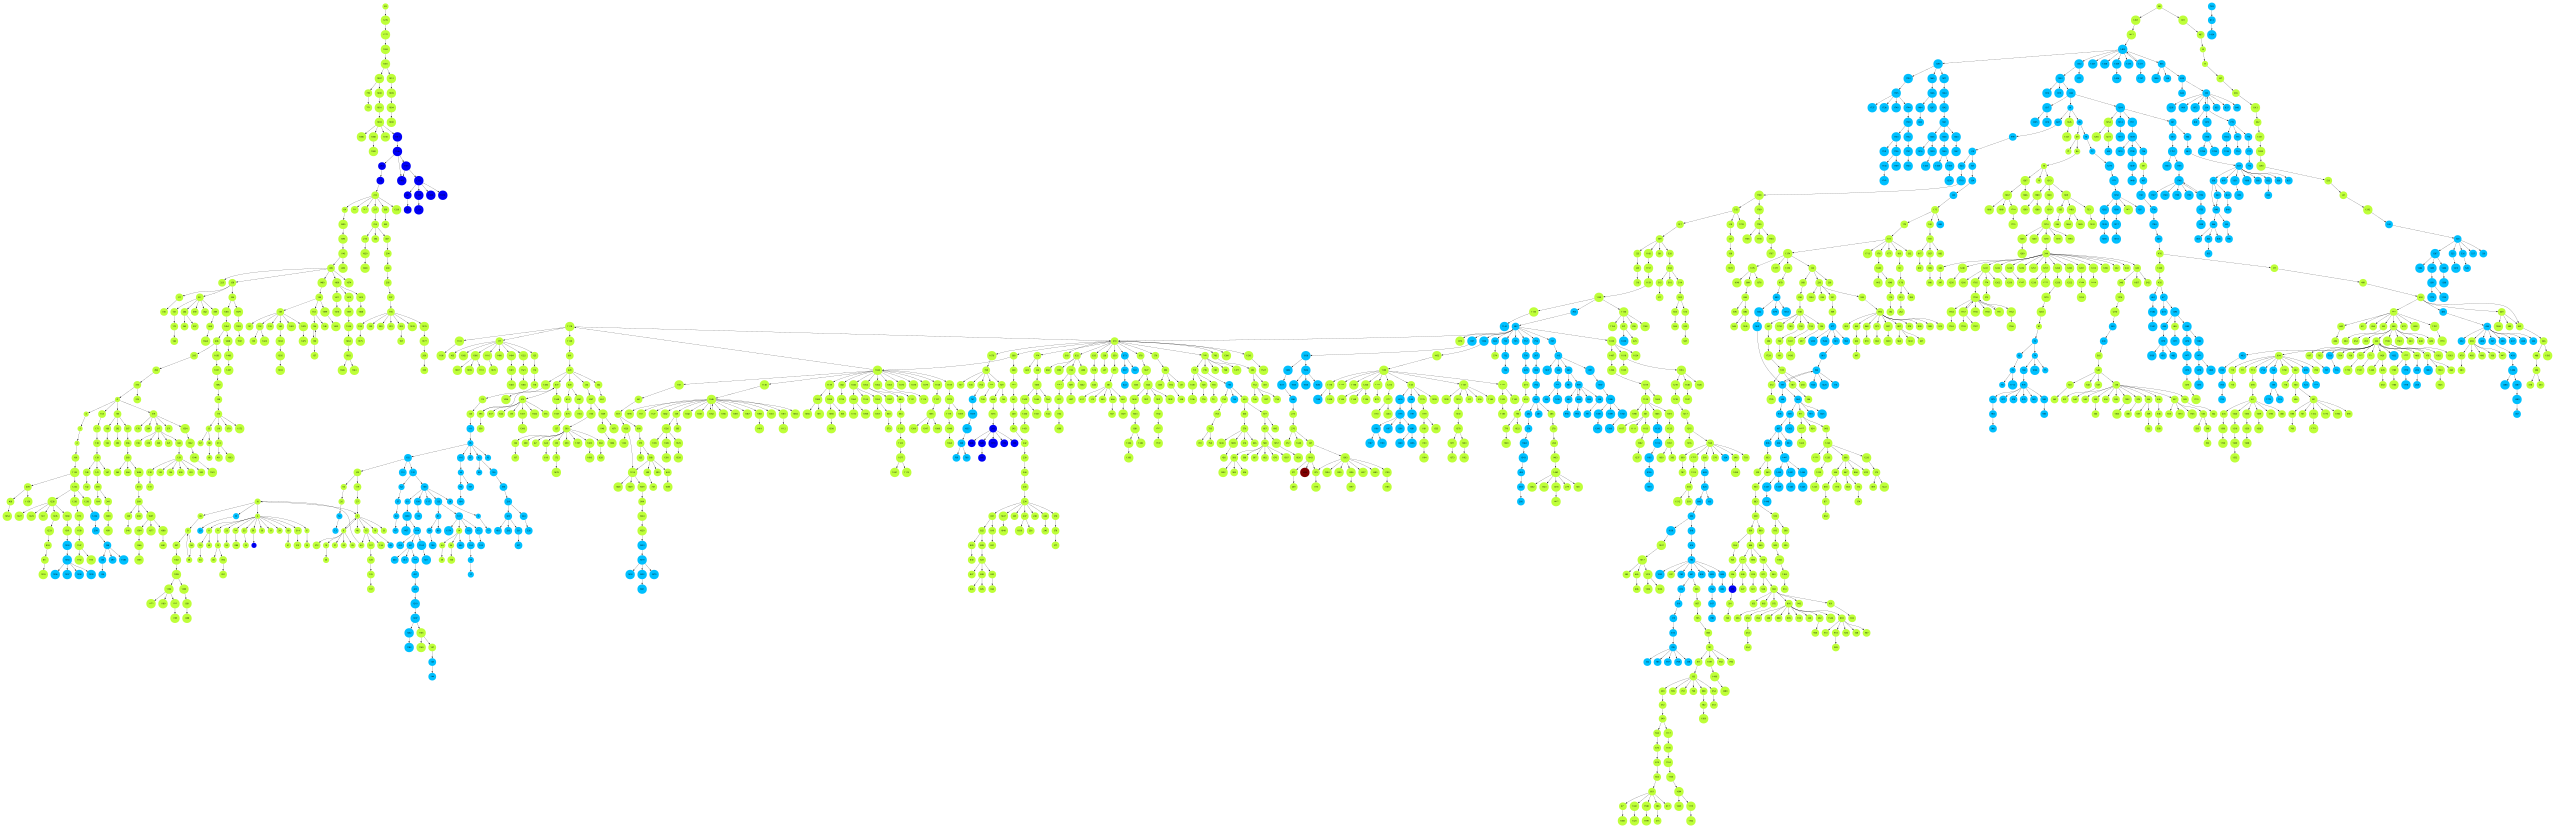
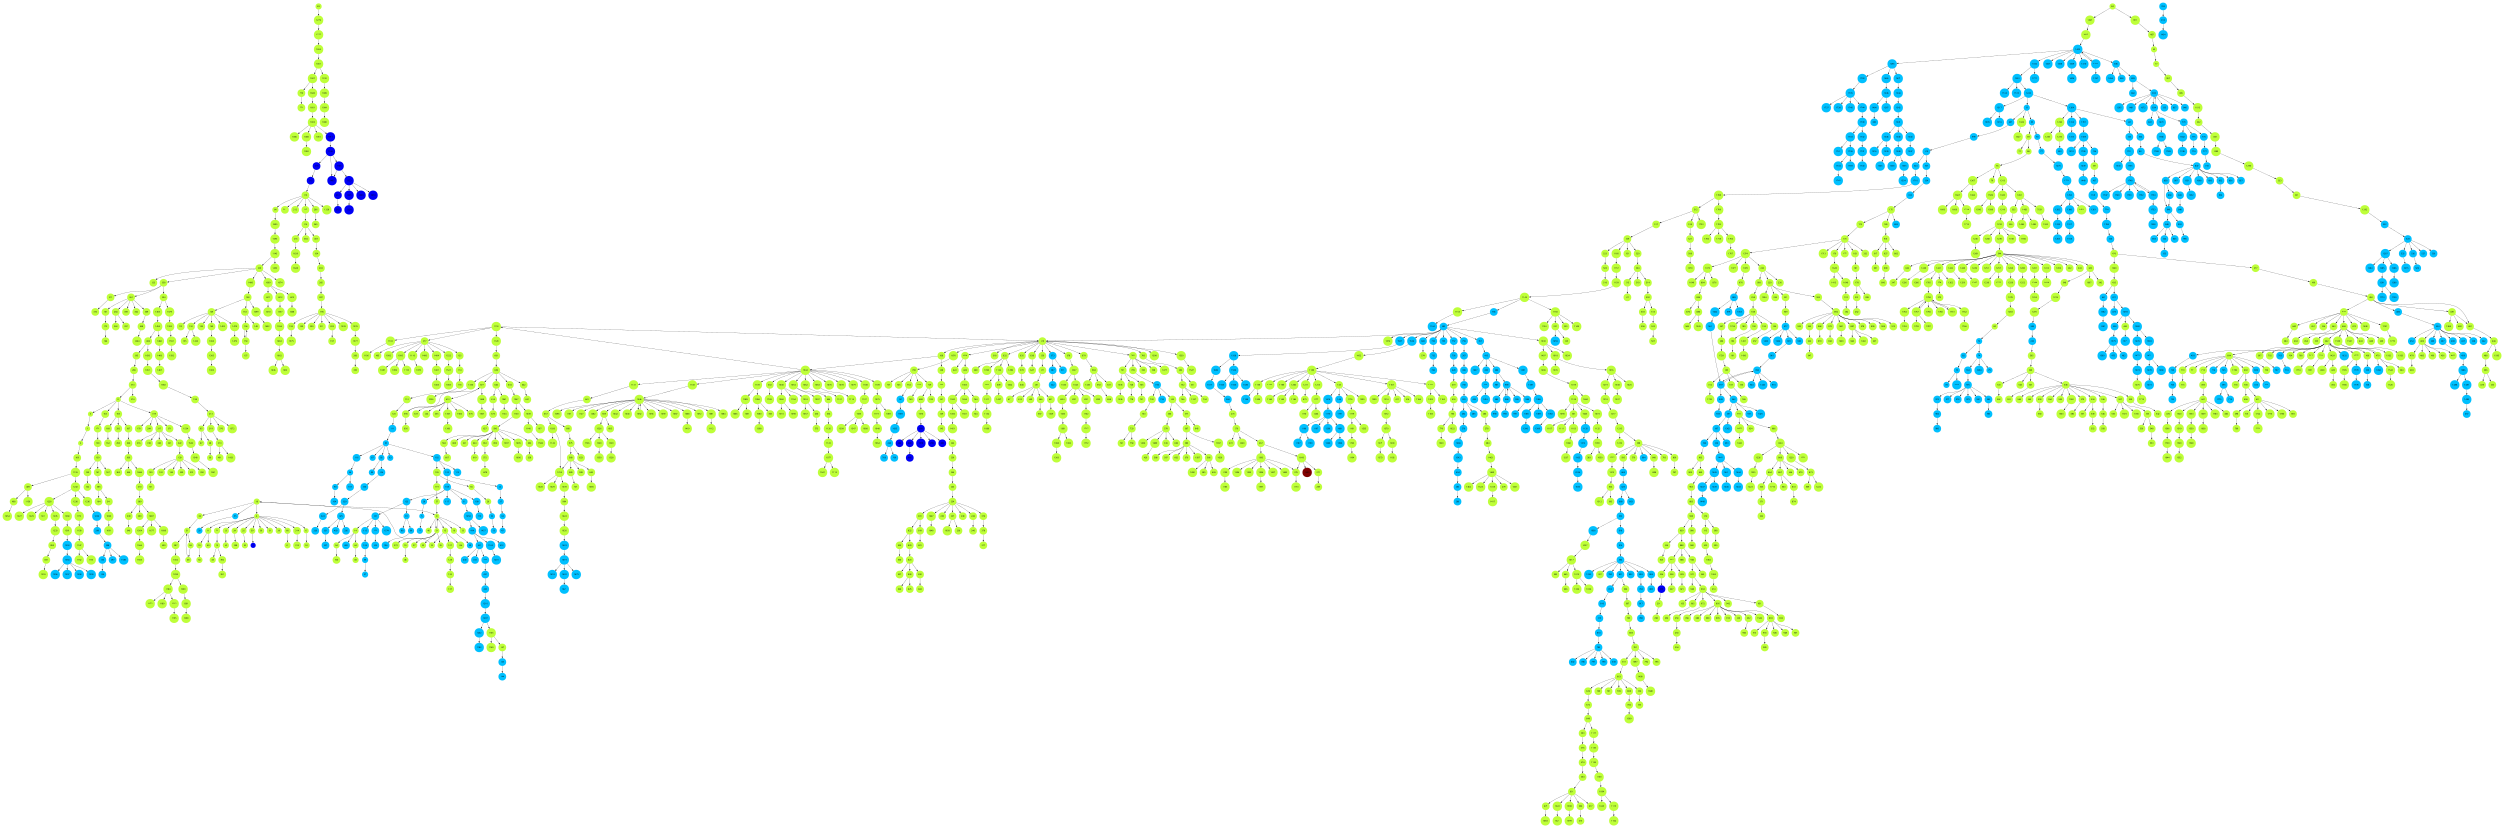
none -> (172, 356)
none -> (2167, 458)
